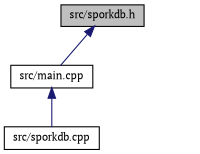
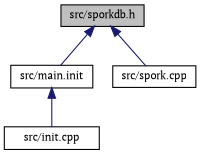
(52, 77) -> (52, 77)
none -> (154, 77)
(52, 138) -> (52, 138)
